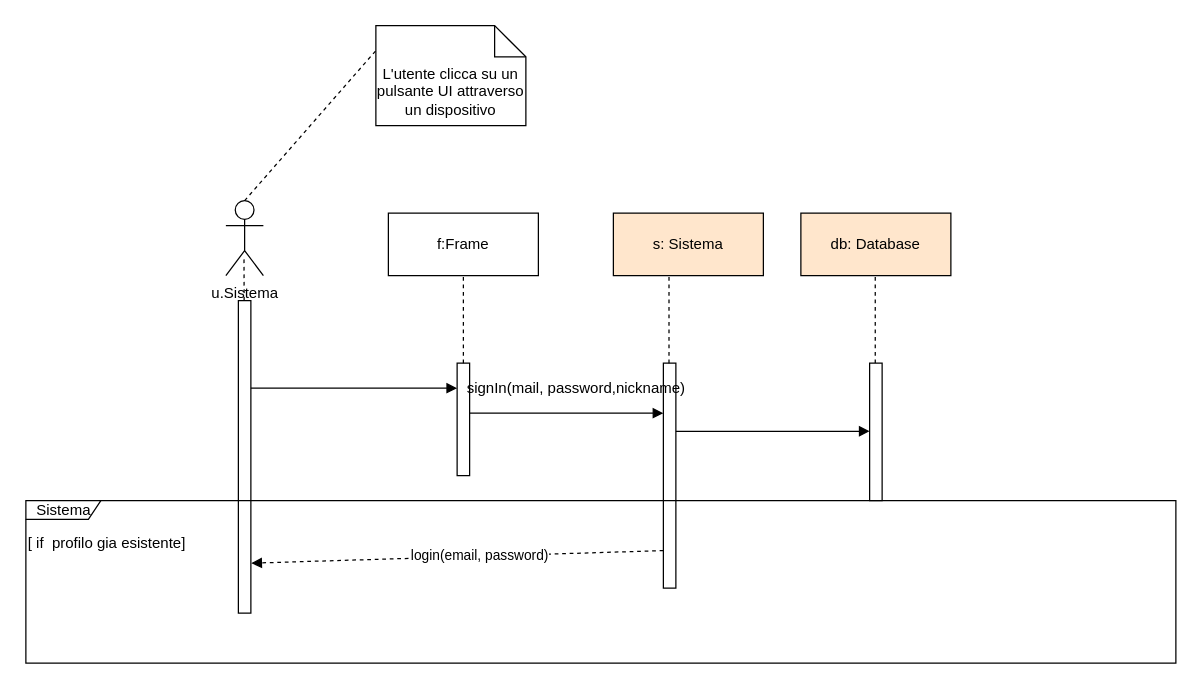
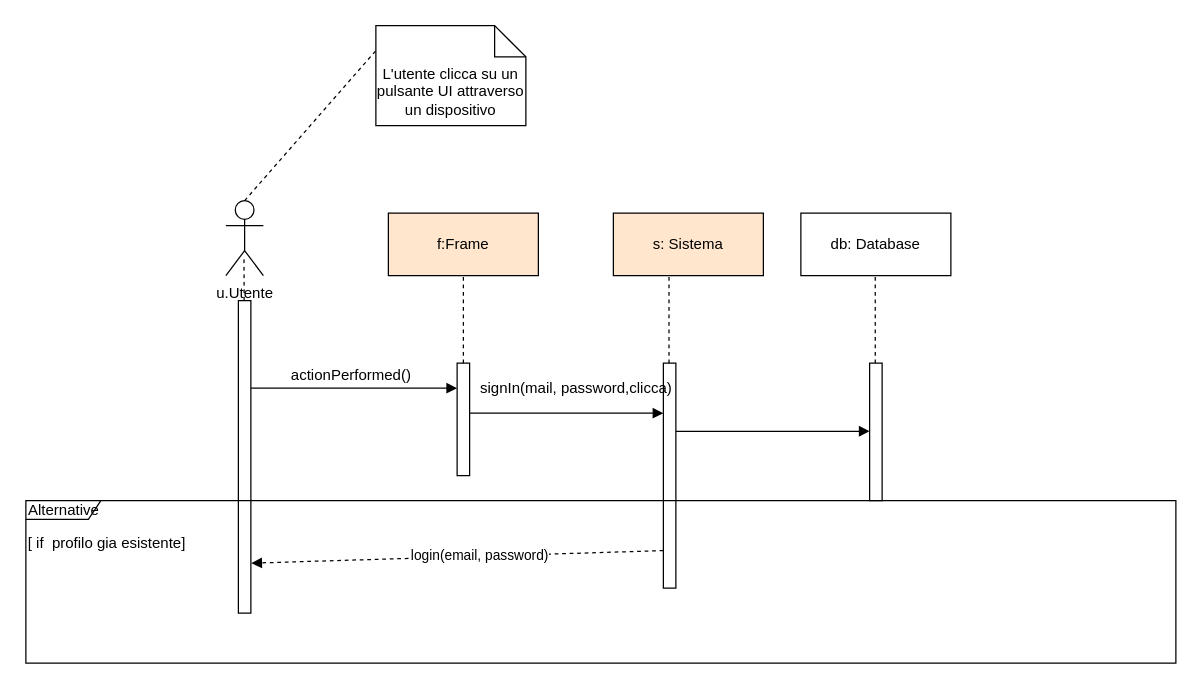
(463, 244) -> (463, 244)
(876, 244) -> (876, 244)
(245, 293) -> (245, 293)
none -> (351, 376)
(576, 388) -> (576, 388)
(64, 511) -> (64, 511)
